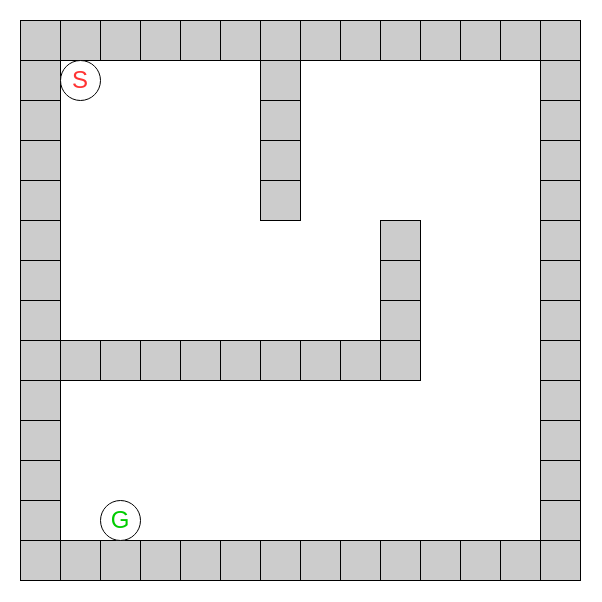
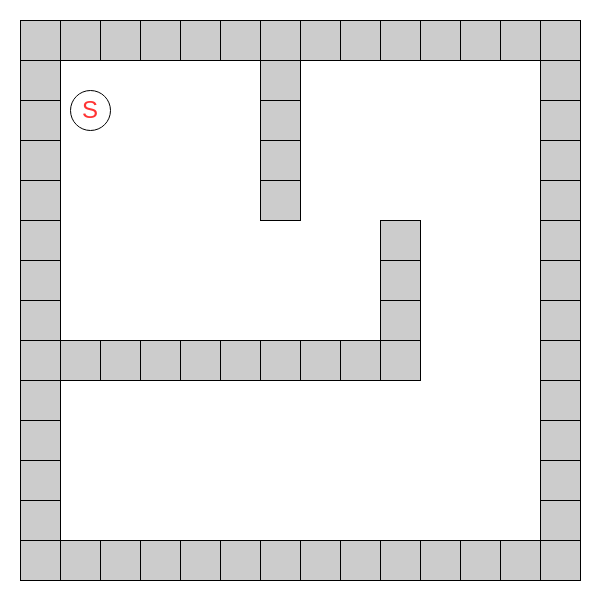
(81, 81) -> (91, 111)
(121, 521) -> none
